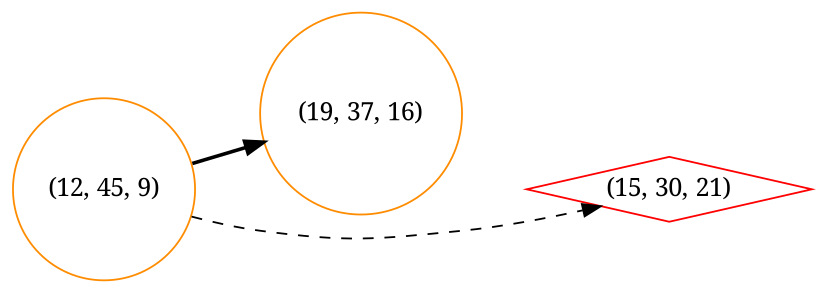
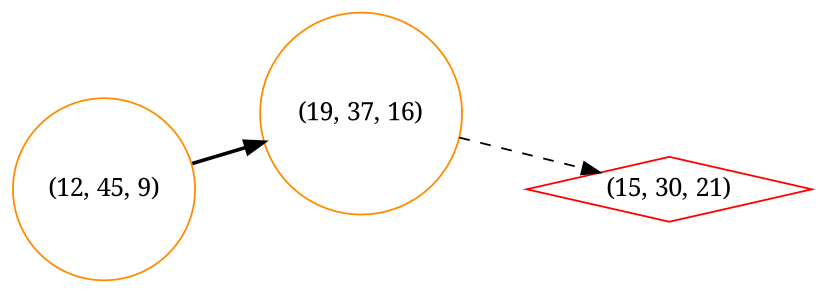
(387, 237) -> (521, 153)
